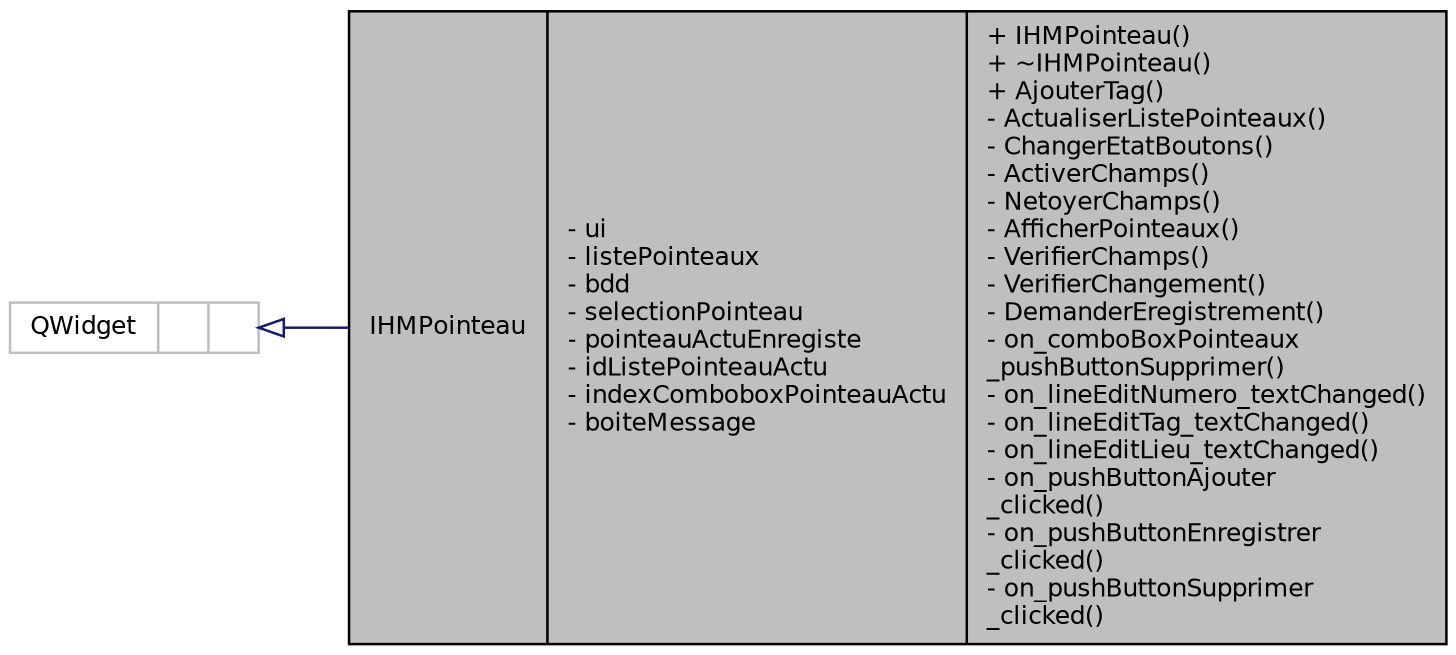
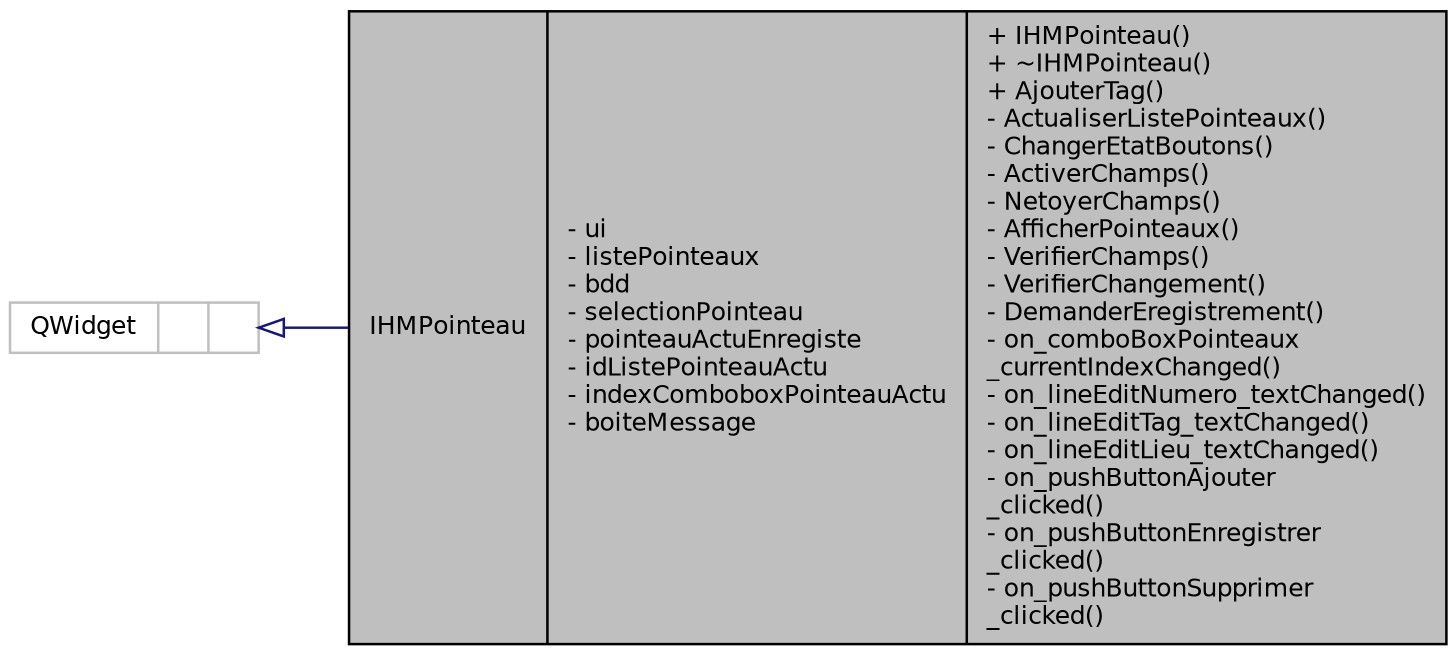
(1136, 368) -> (1135, 368)
